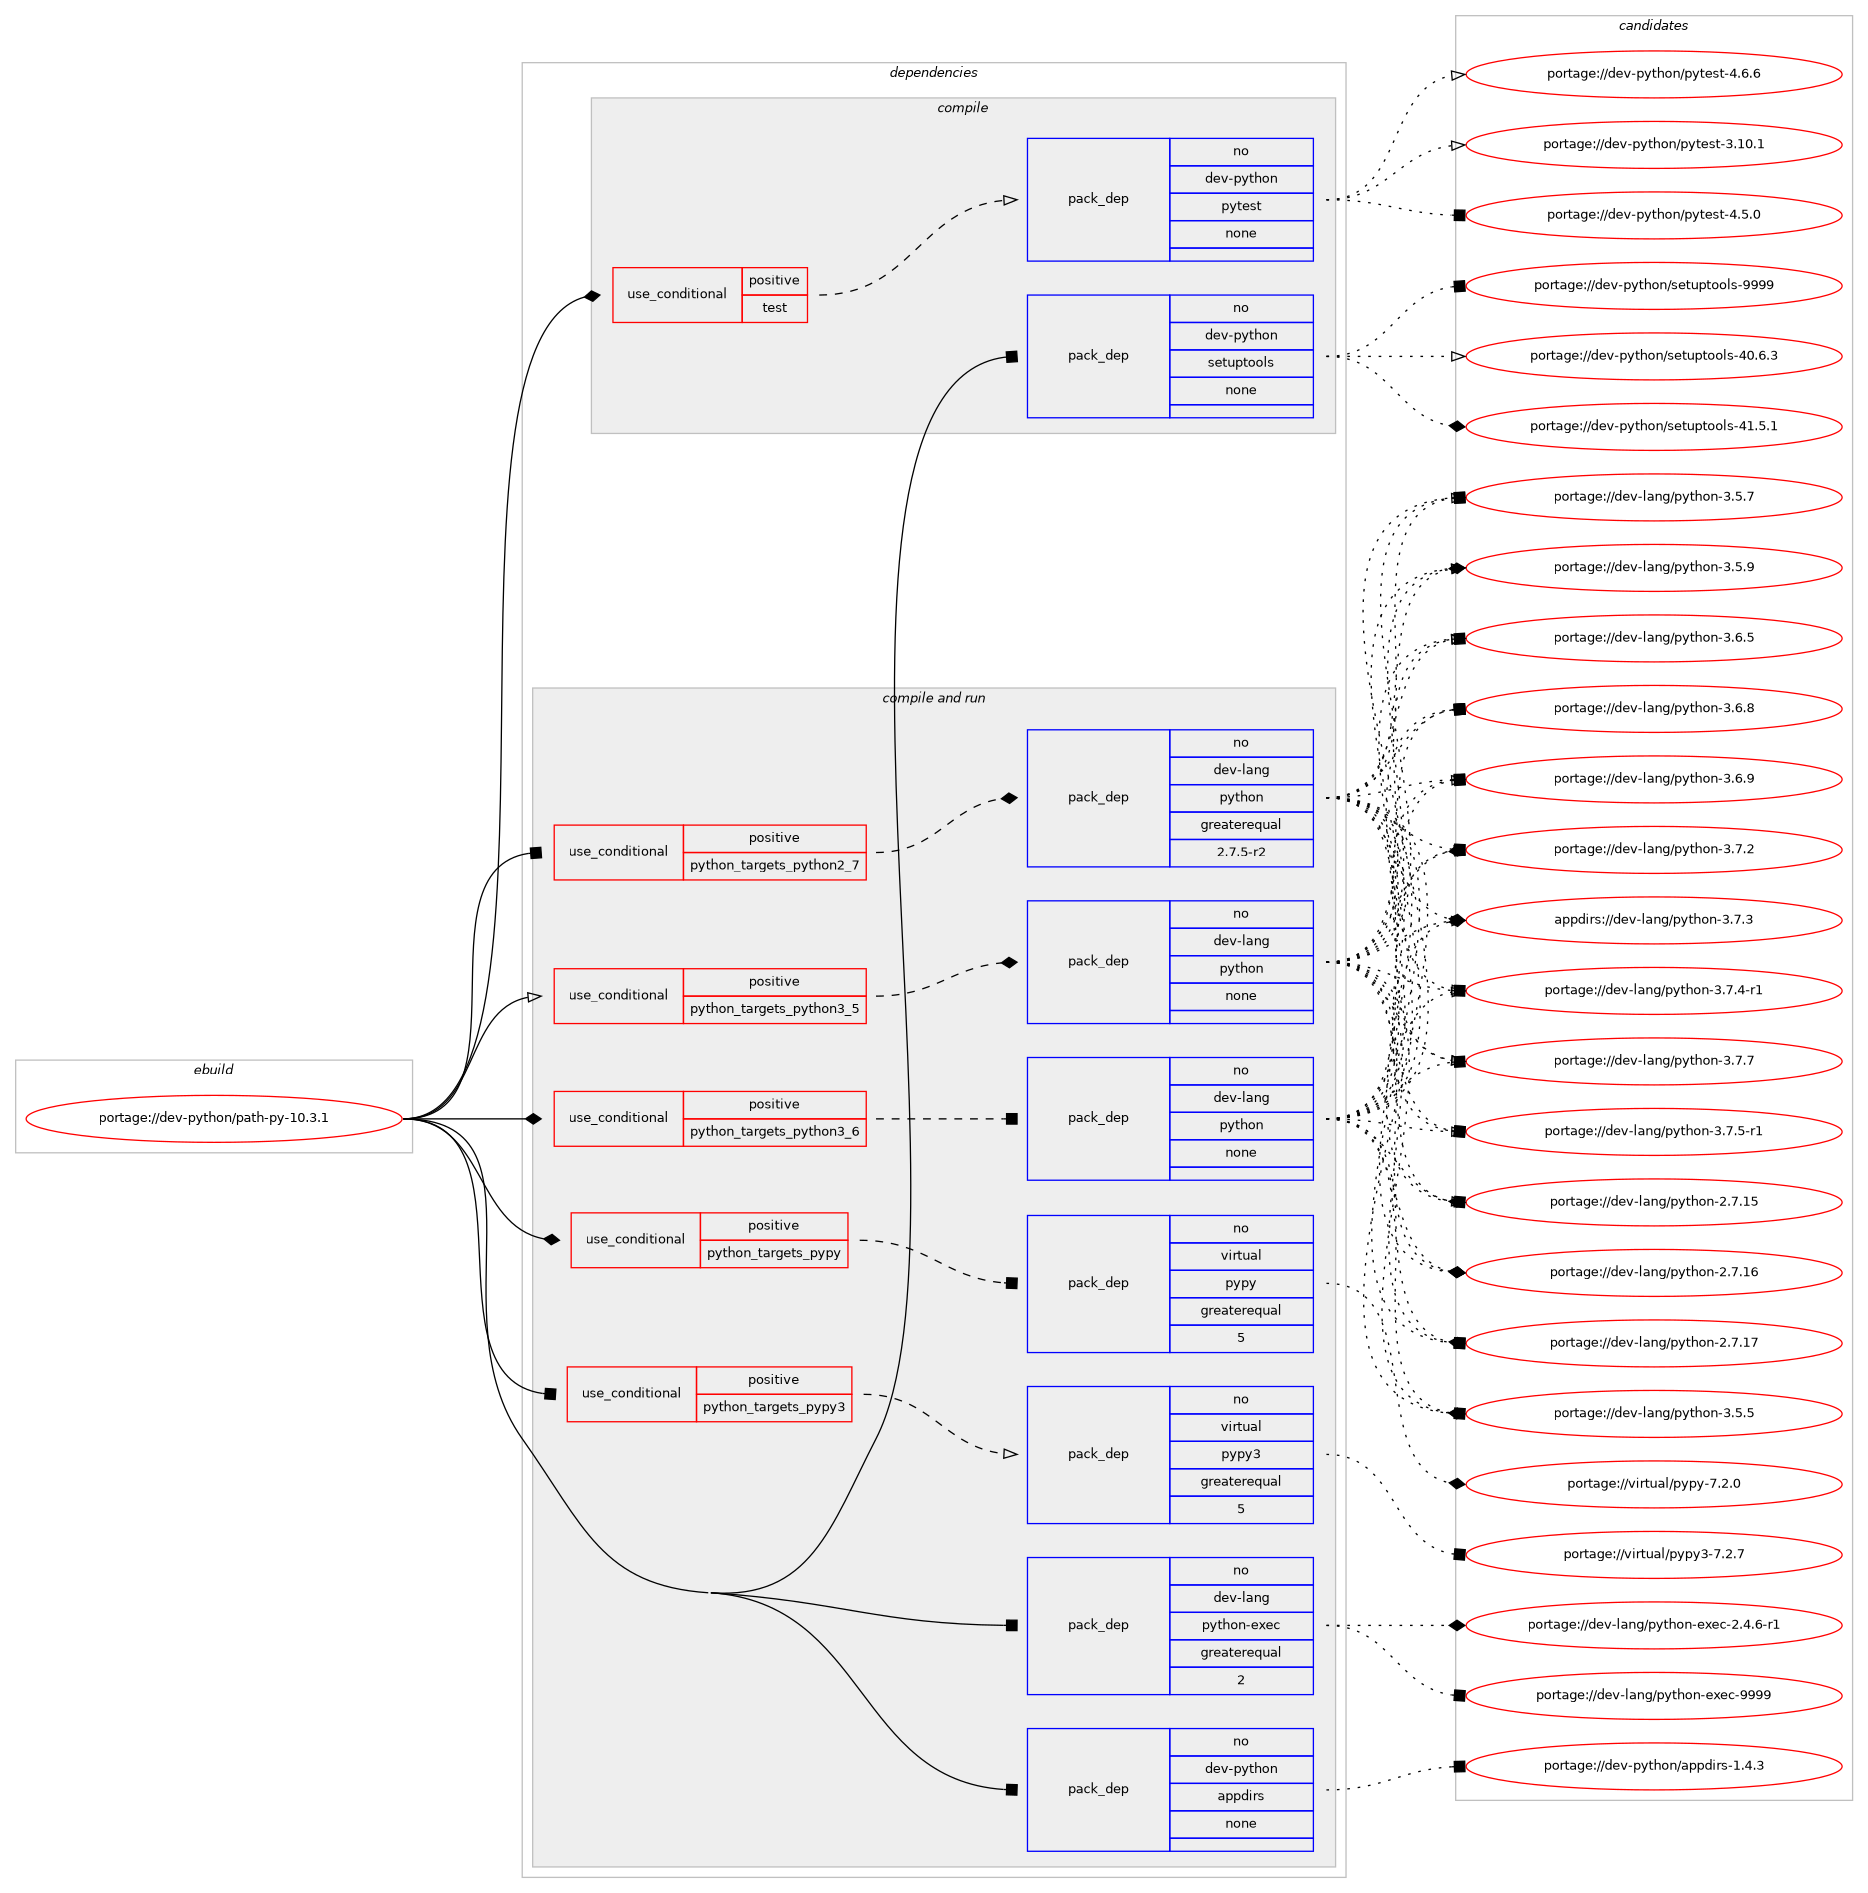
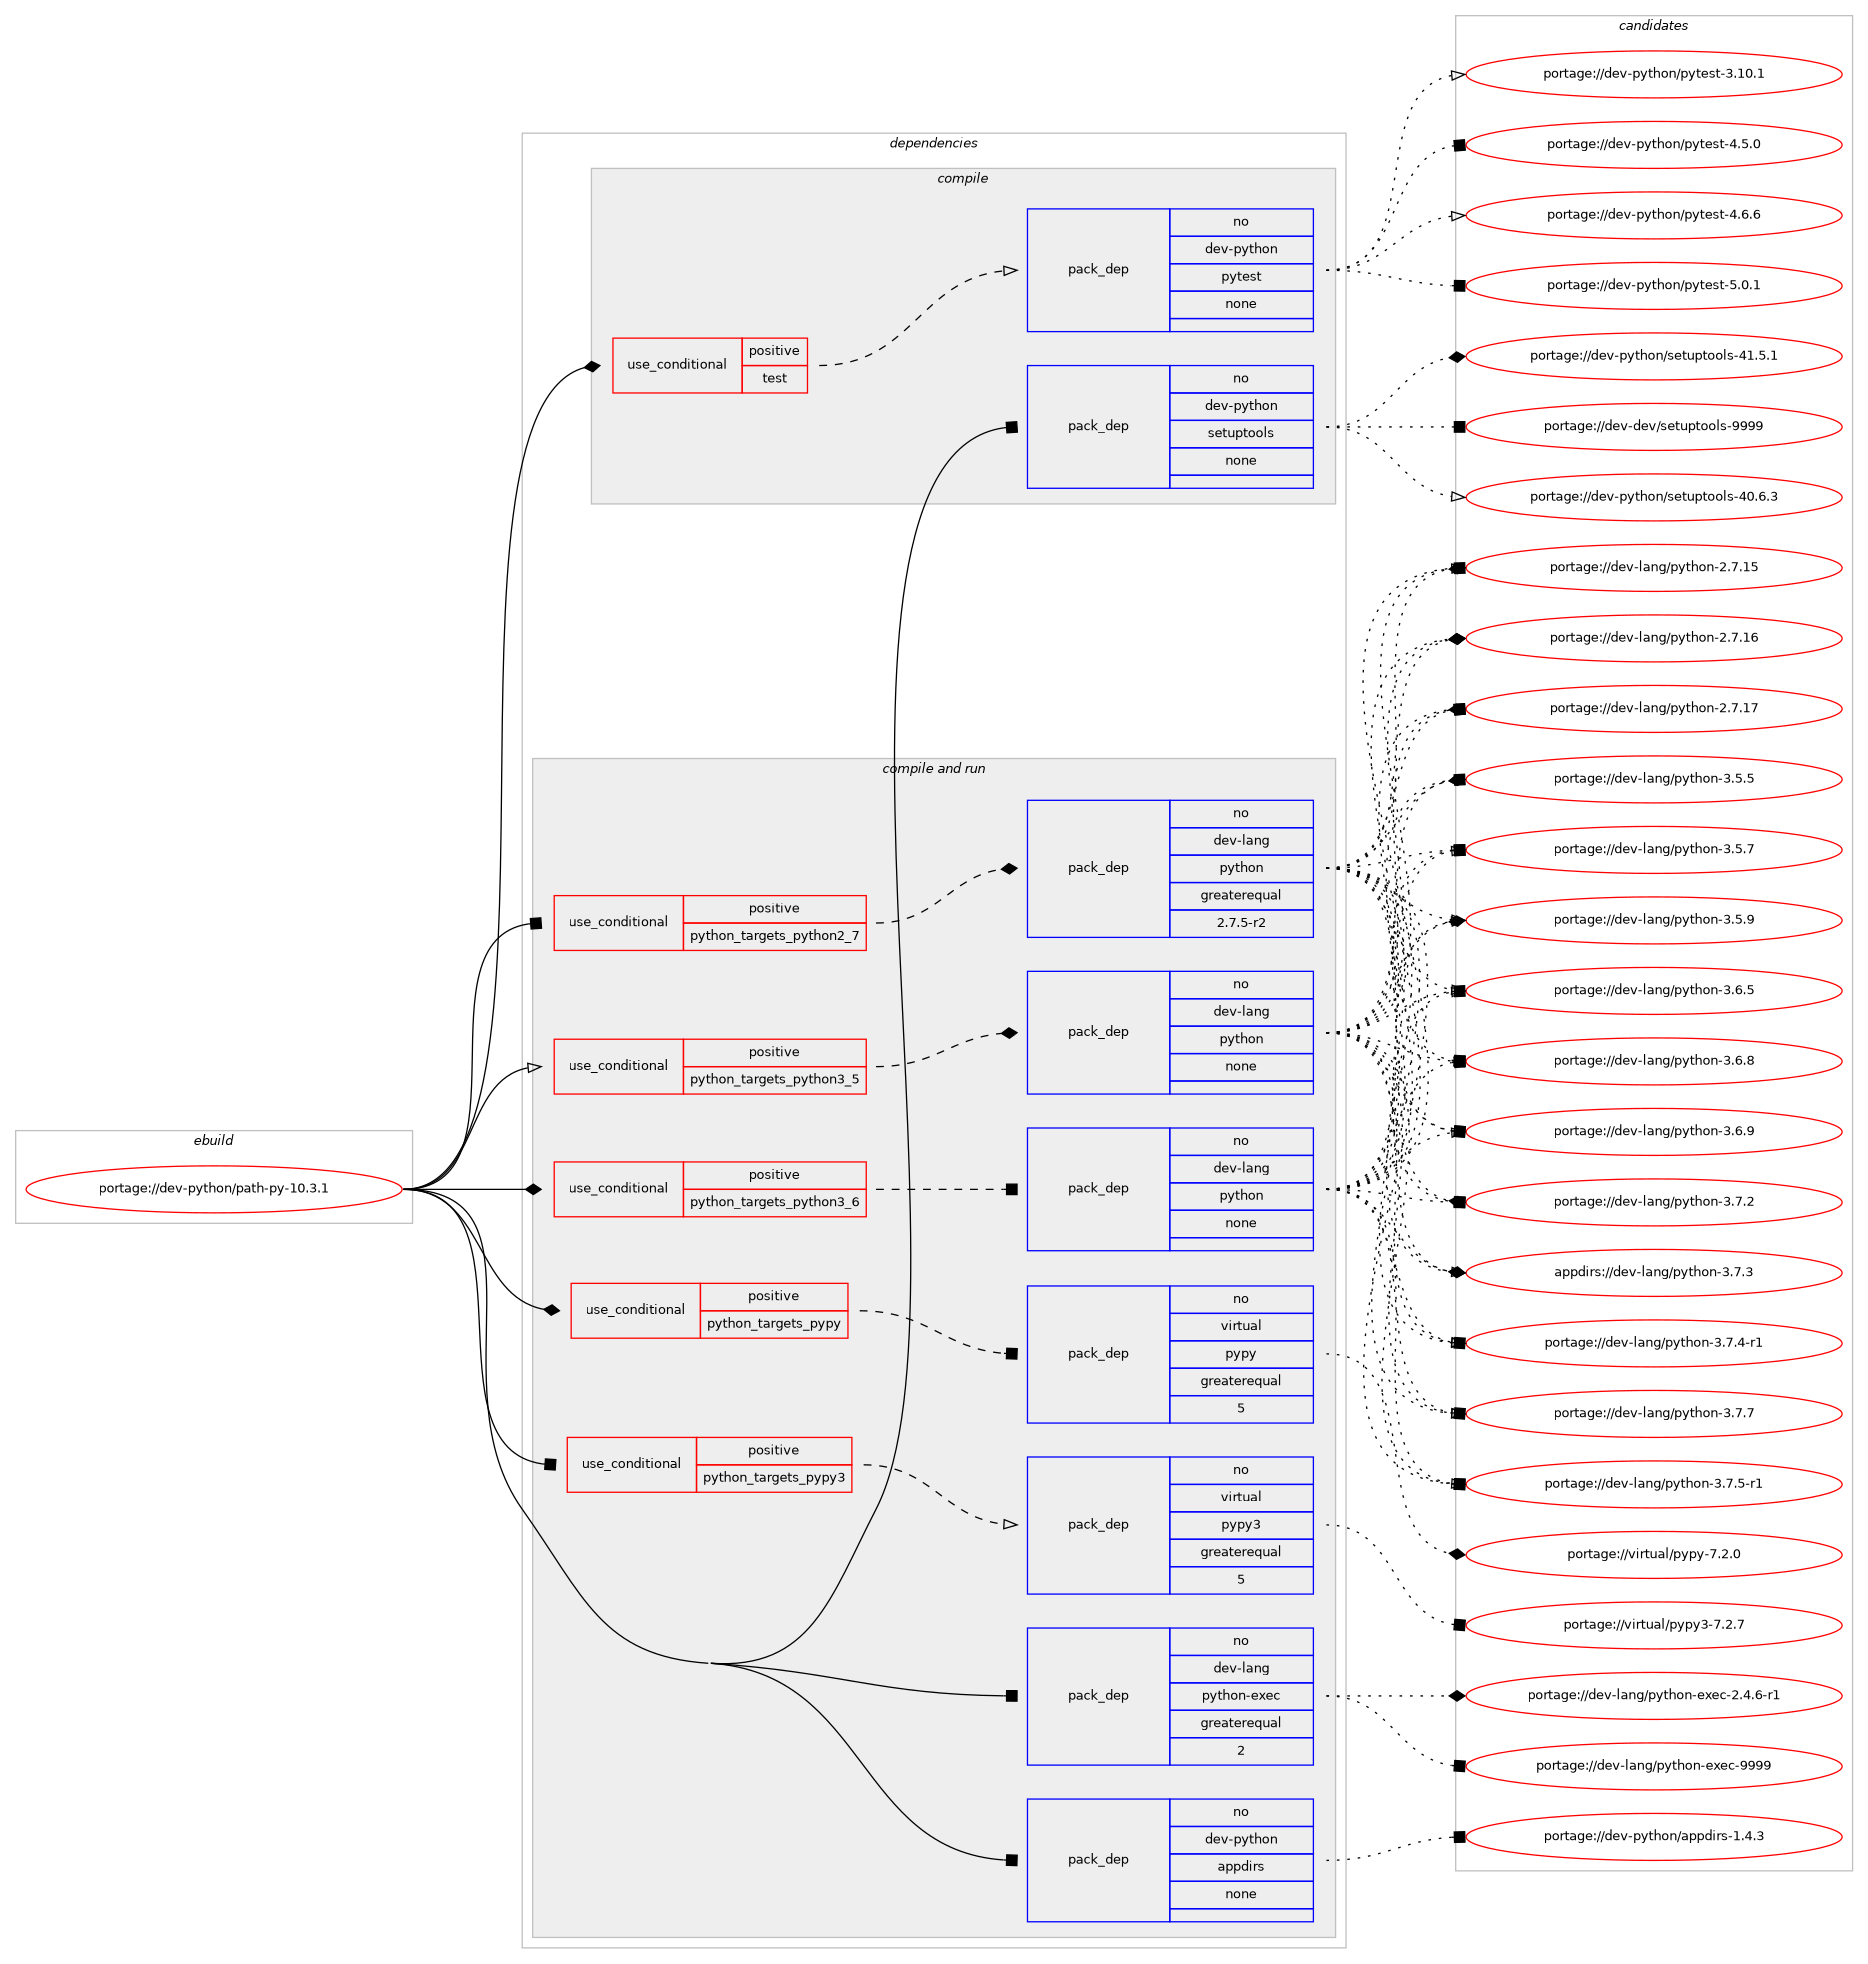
none -> (1654, 286)
(1654, 286) -> (1654, 427)
